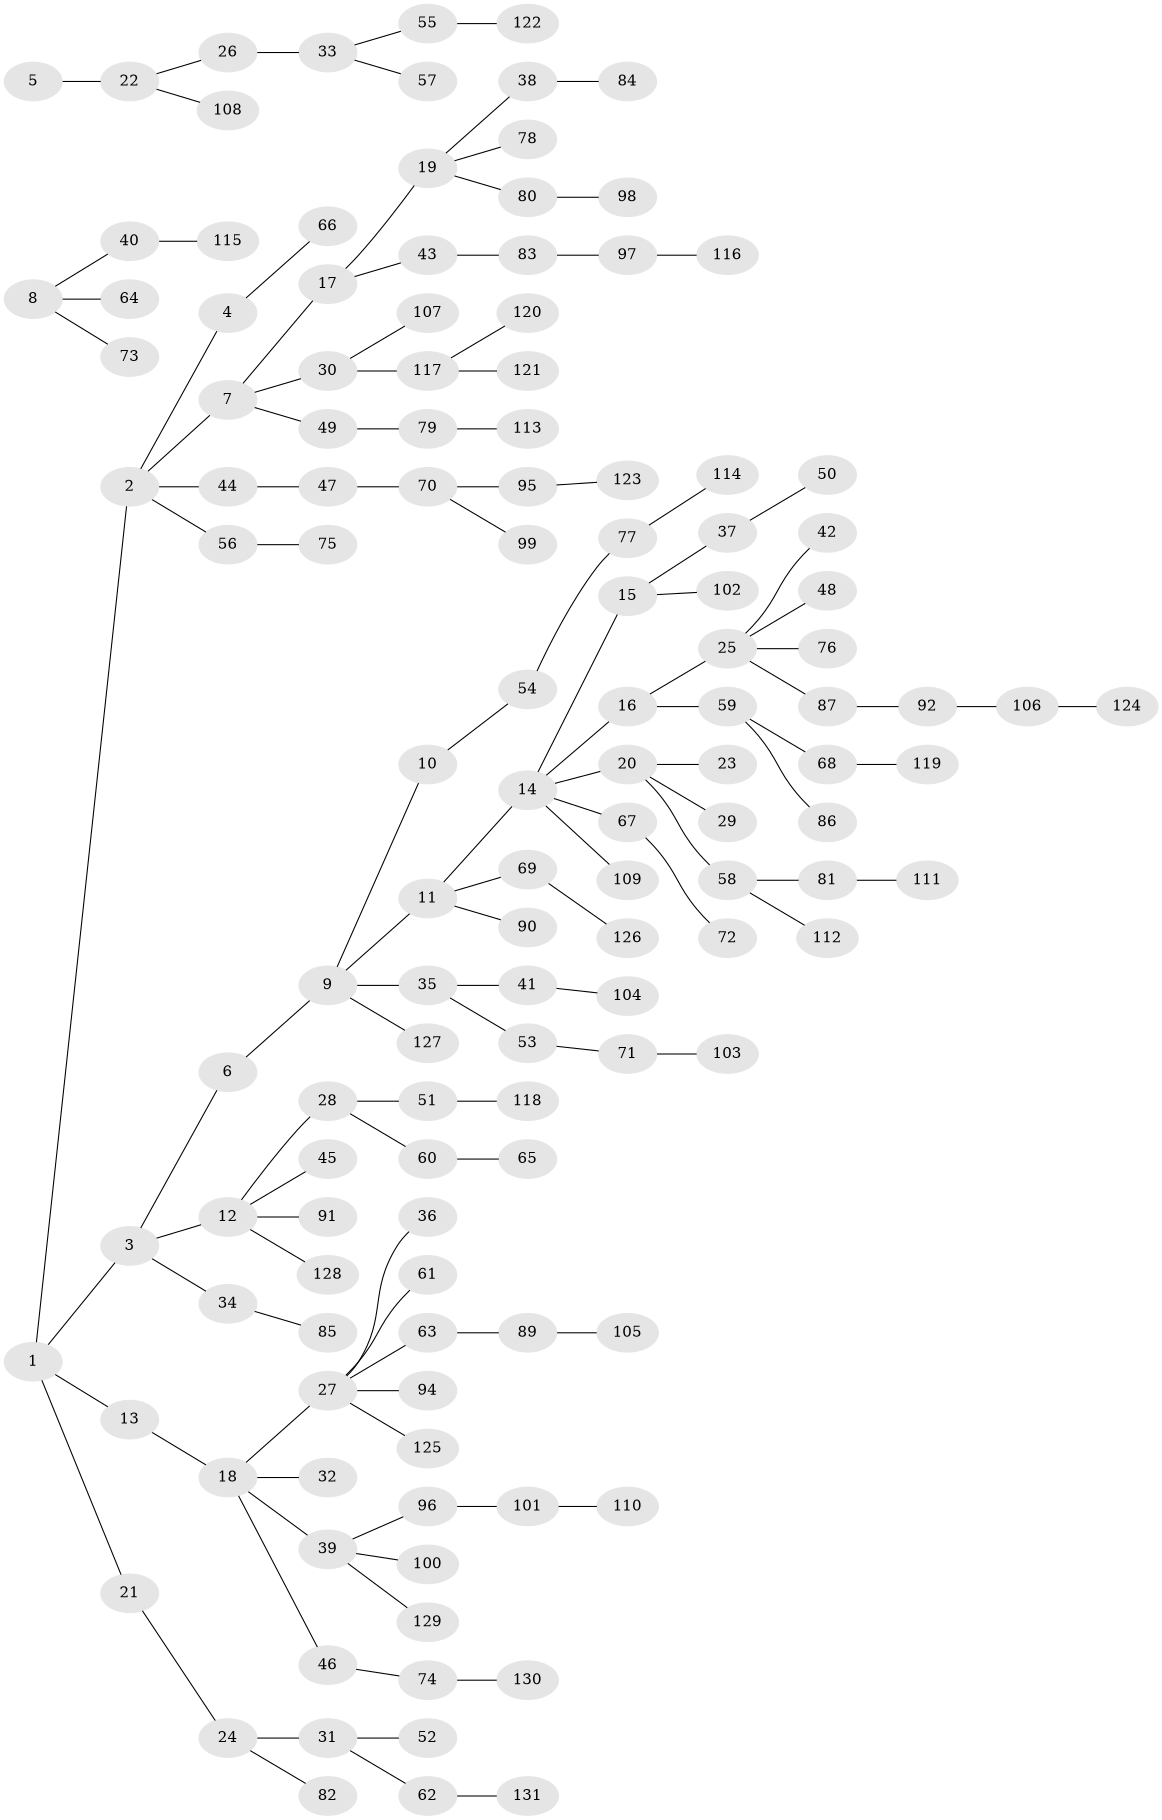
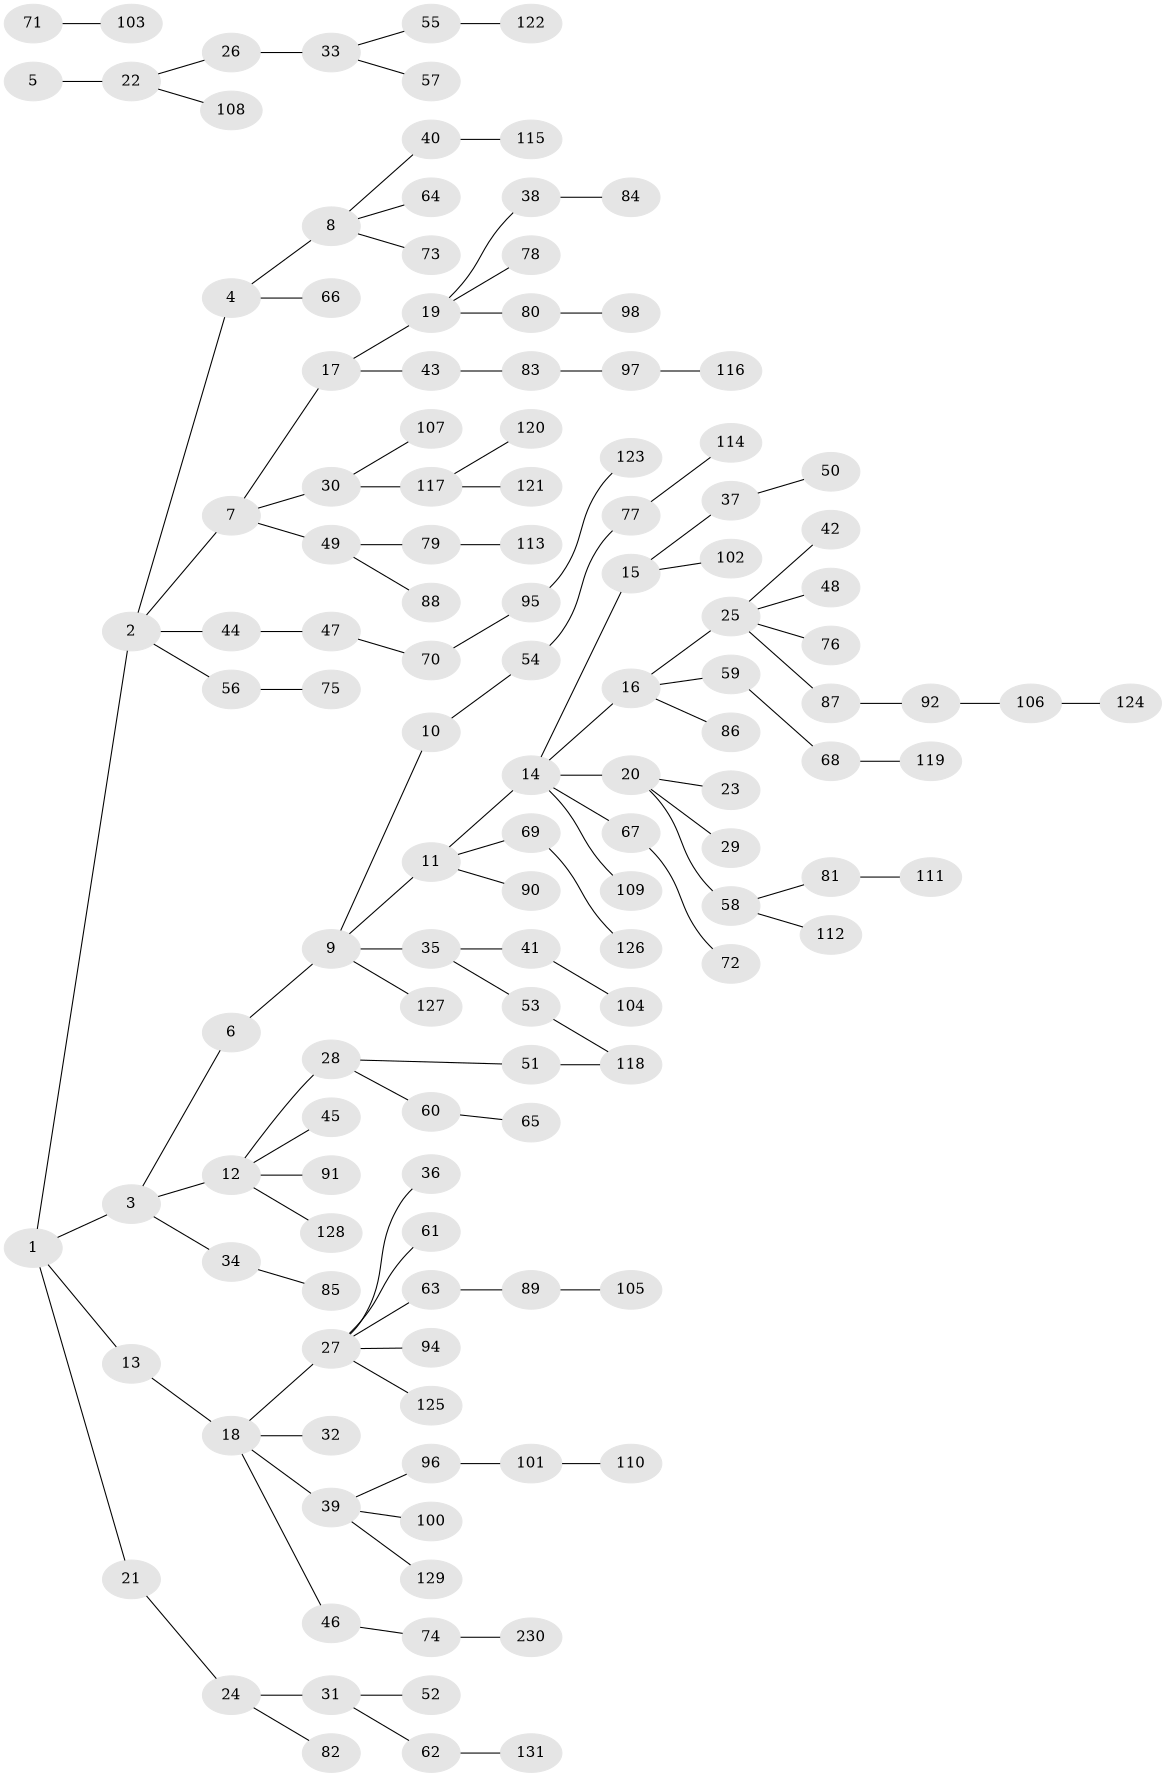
none -> (281, 262)
(528, 545) -> none
none -> (431, 603)
(778, 764) -> (681, 710)
(578, 1049) -> (581, 1036)
(528, 1680) -> (531, 1637)
